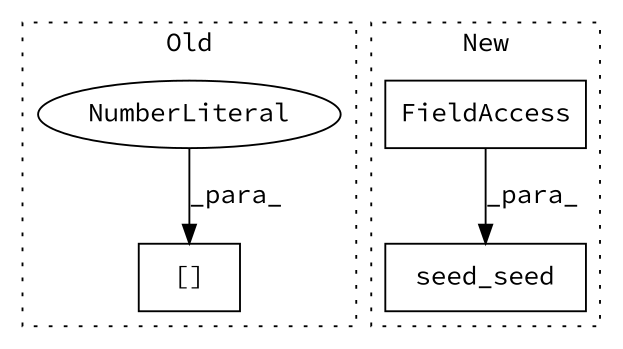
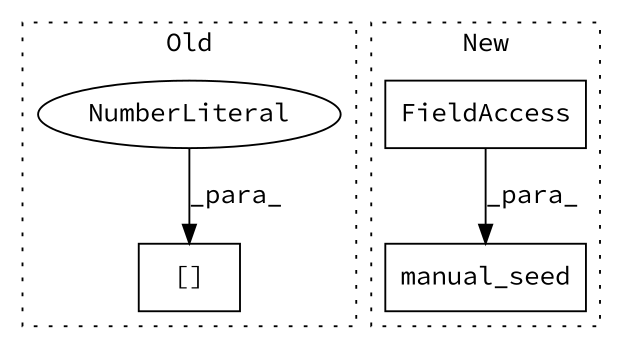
(486, 278) -> (486, 278)
